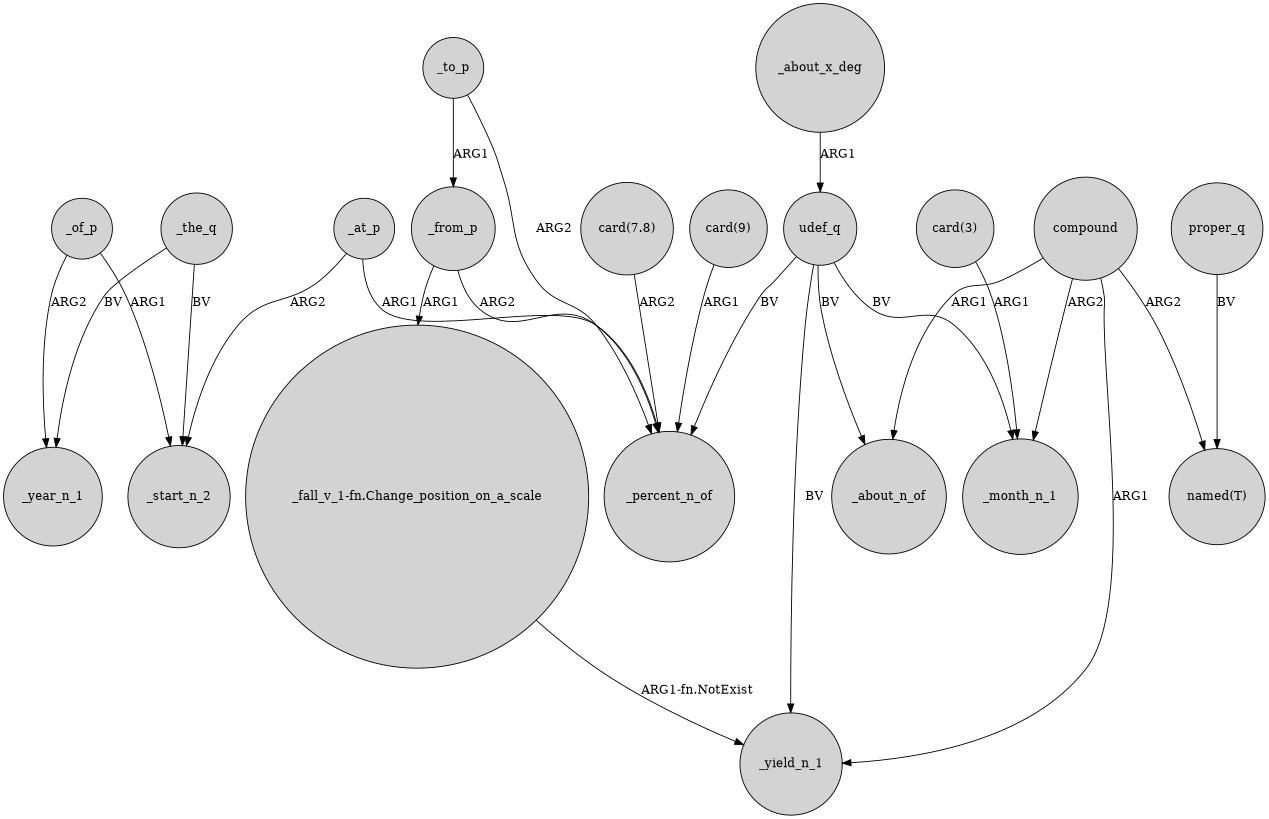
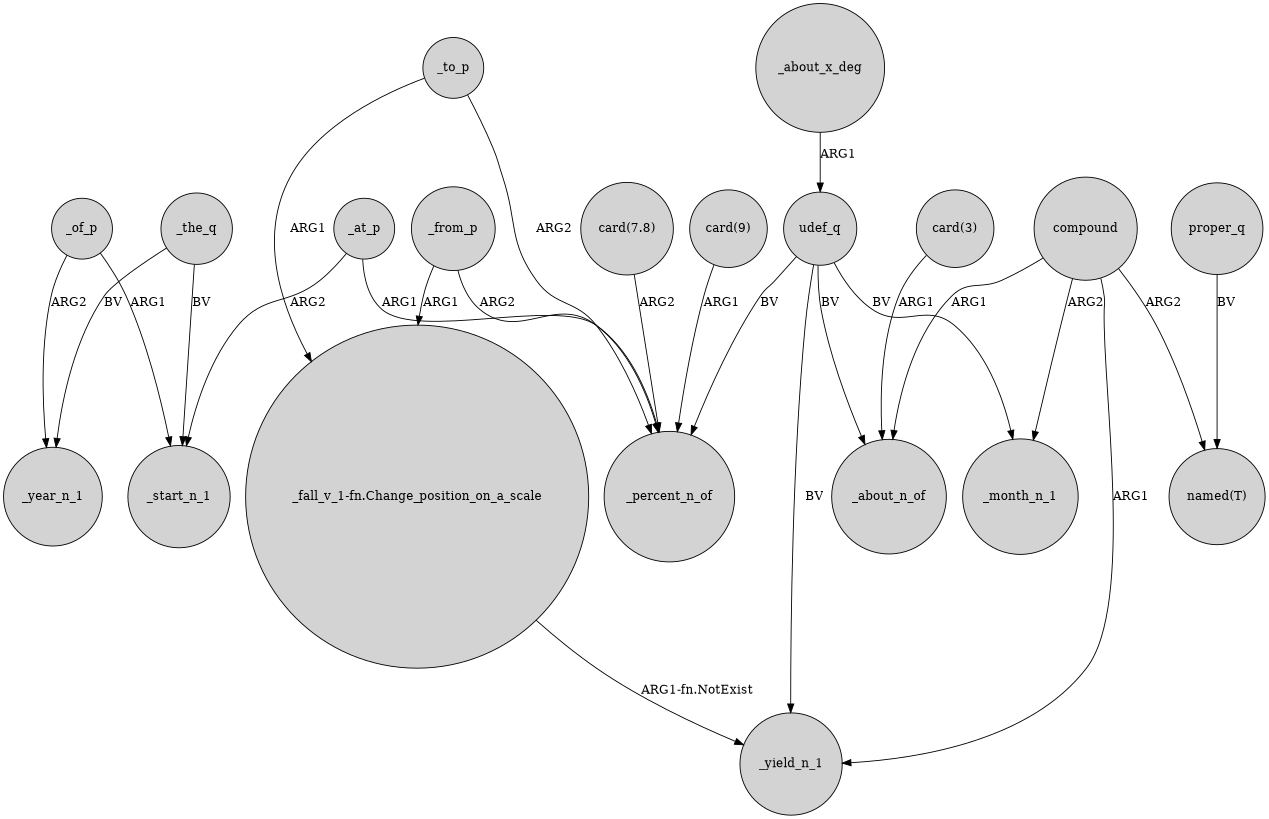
(453, 138) -> (287, 184)
(1004, 344) -> (887, 338)
(179, 497) -> (179, 497)
